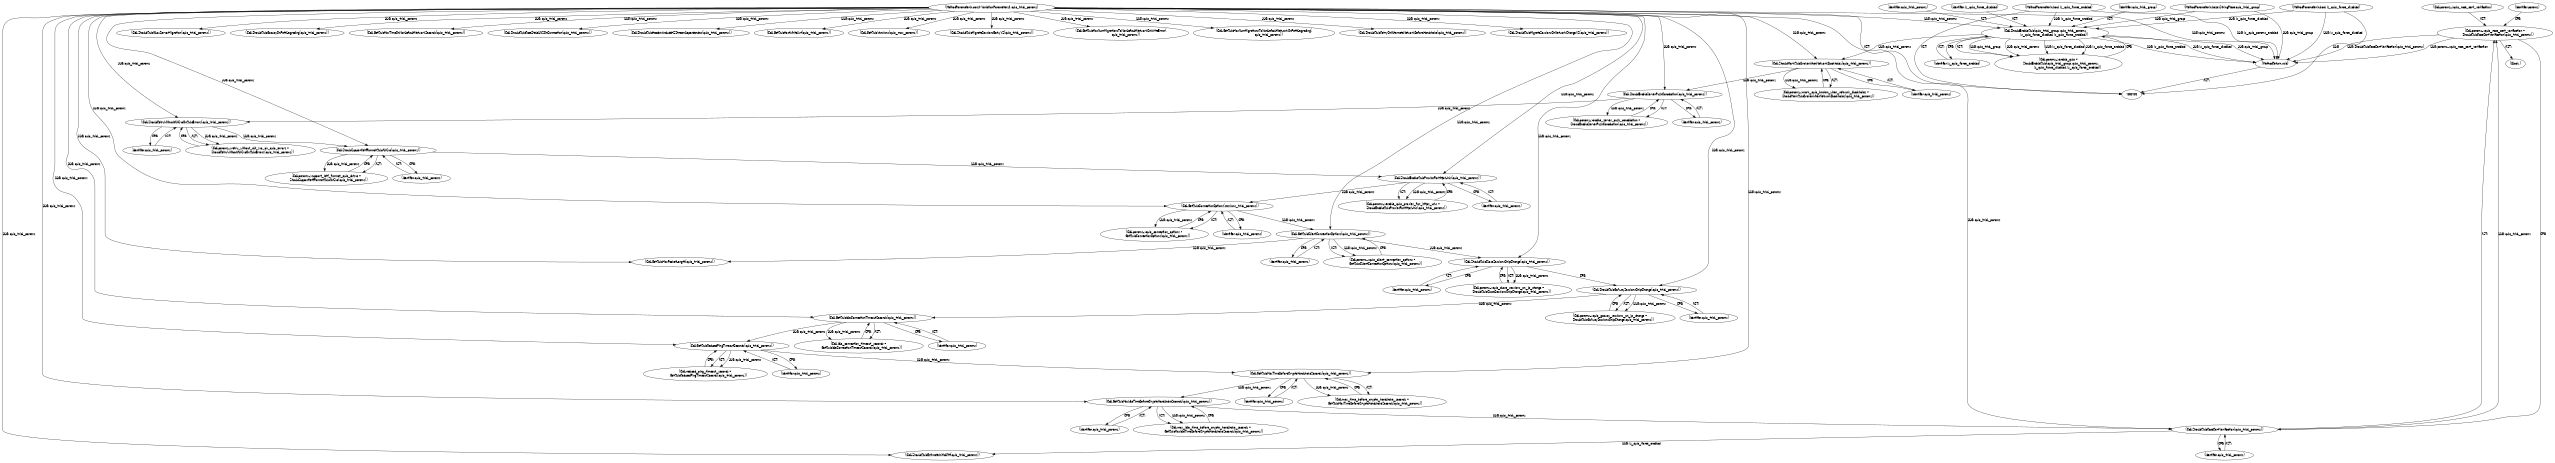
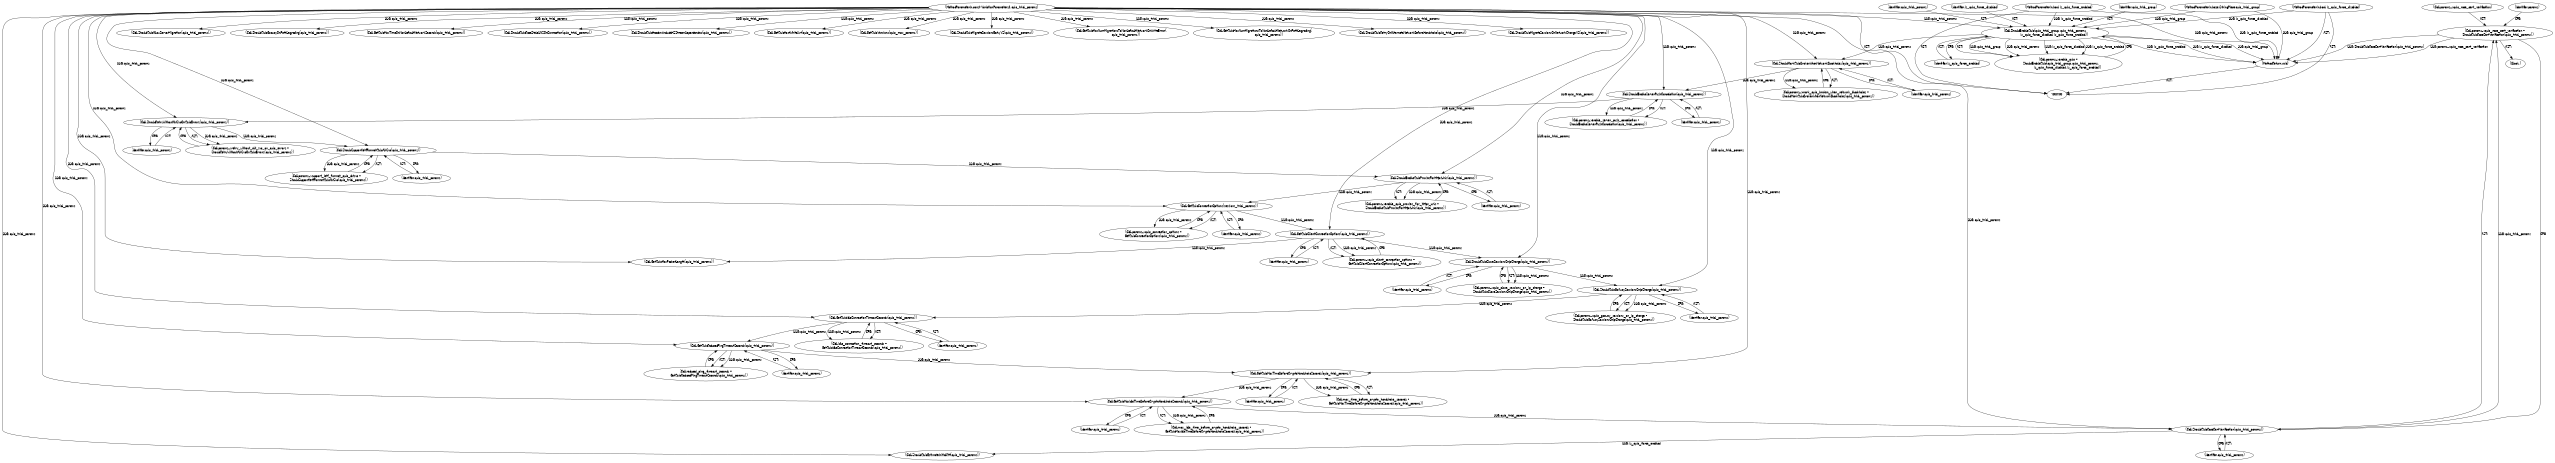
(2258, 33) -> (2259, 33)
(2343, 33) -> (2327, 33)
(2337, 47) -> (2333, 47)
(1583, 276) -> (1597, 276)
